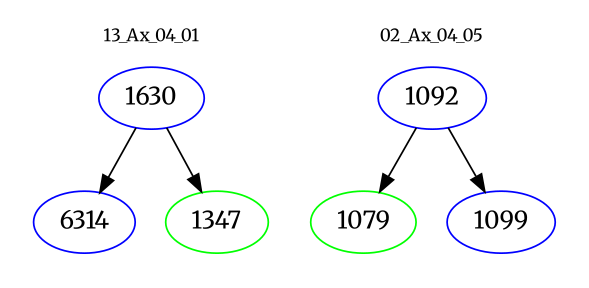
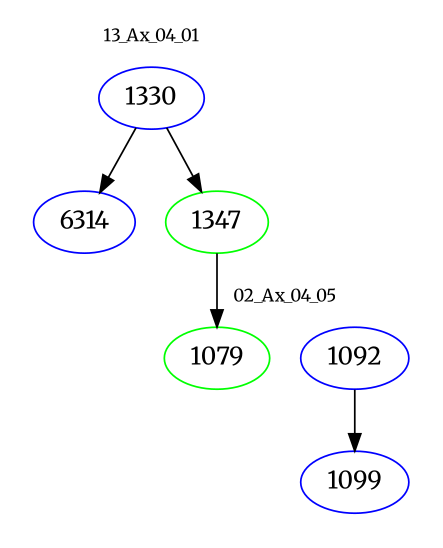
(152, 98) -> (152, 98)
(402, 152) -> (217, 291)
